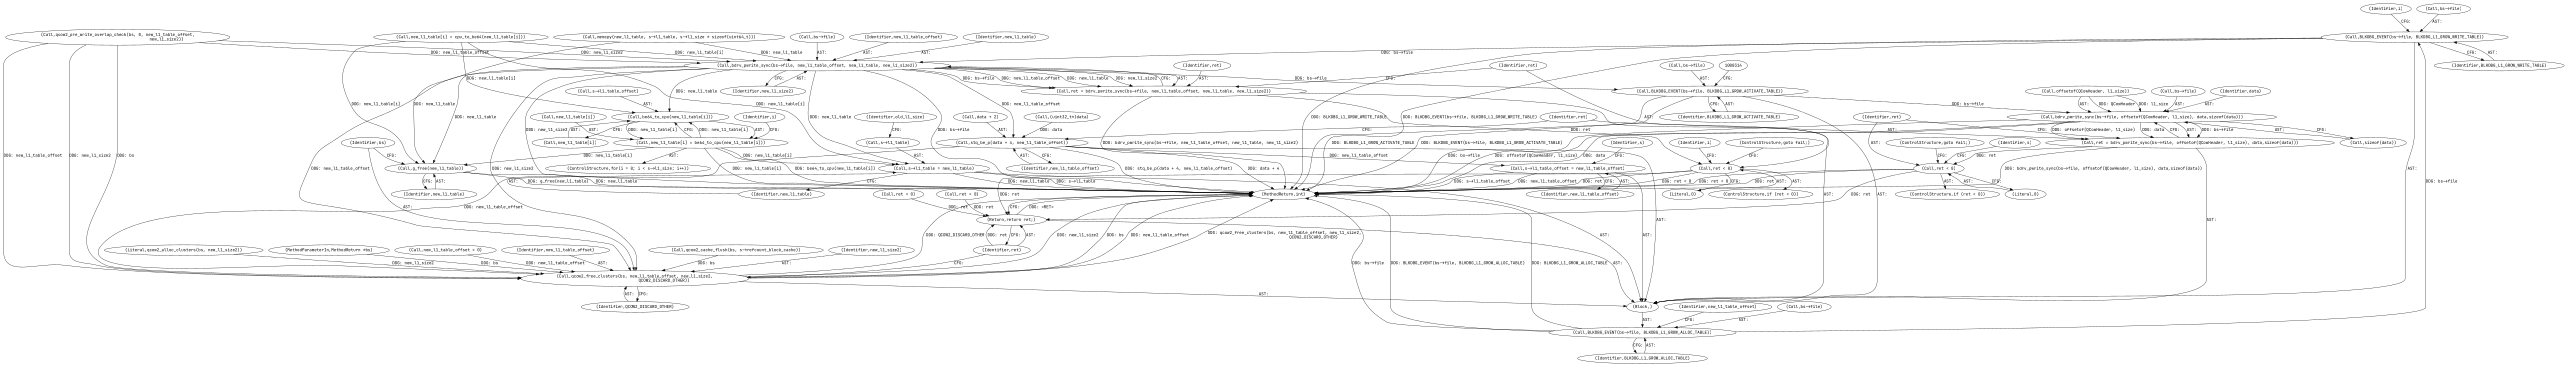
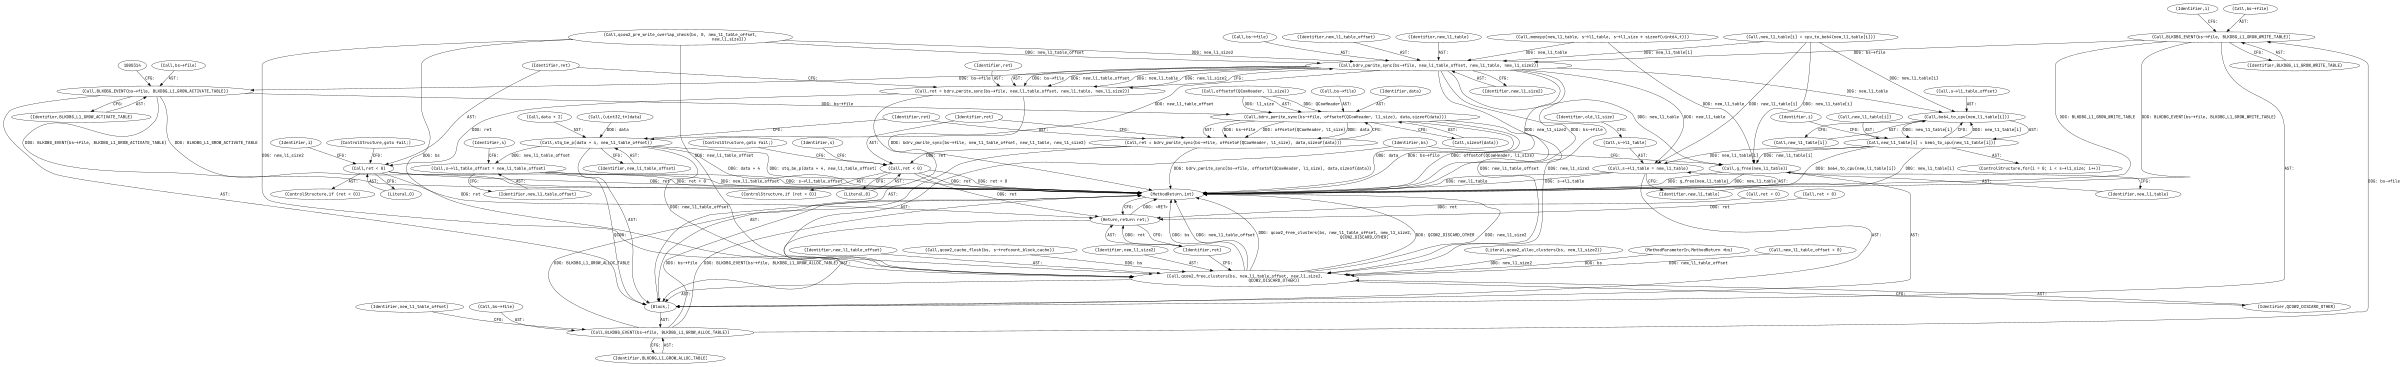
(1649, 235) -> (622, 235)
none -> (1400, 297)
